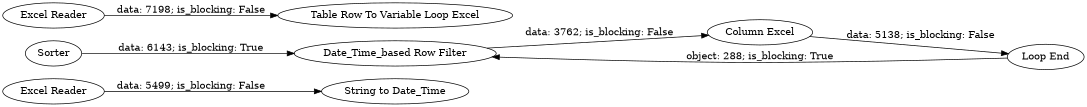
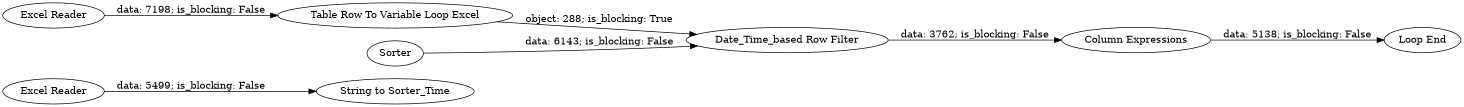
(760, 32) -> (1136, 40)
(191, 48) -> (599, 42)
(753, 62) -> (593, 28)
(395, 91) -> (395, 91)
